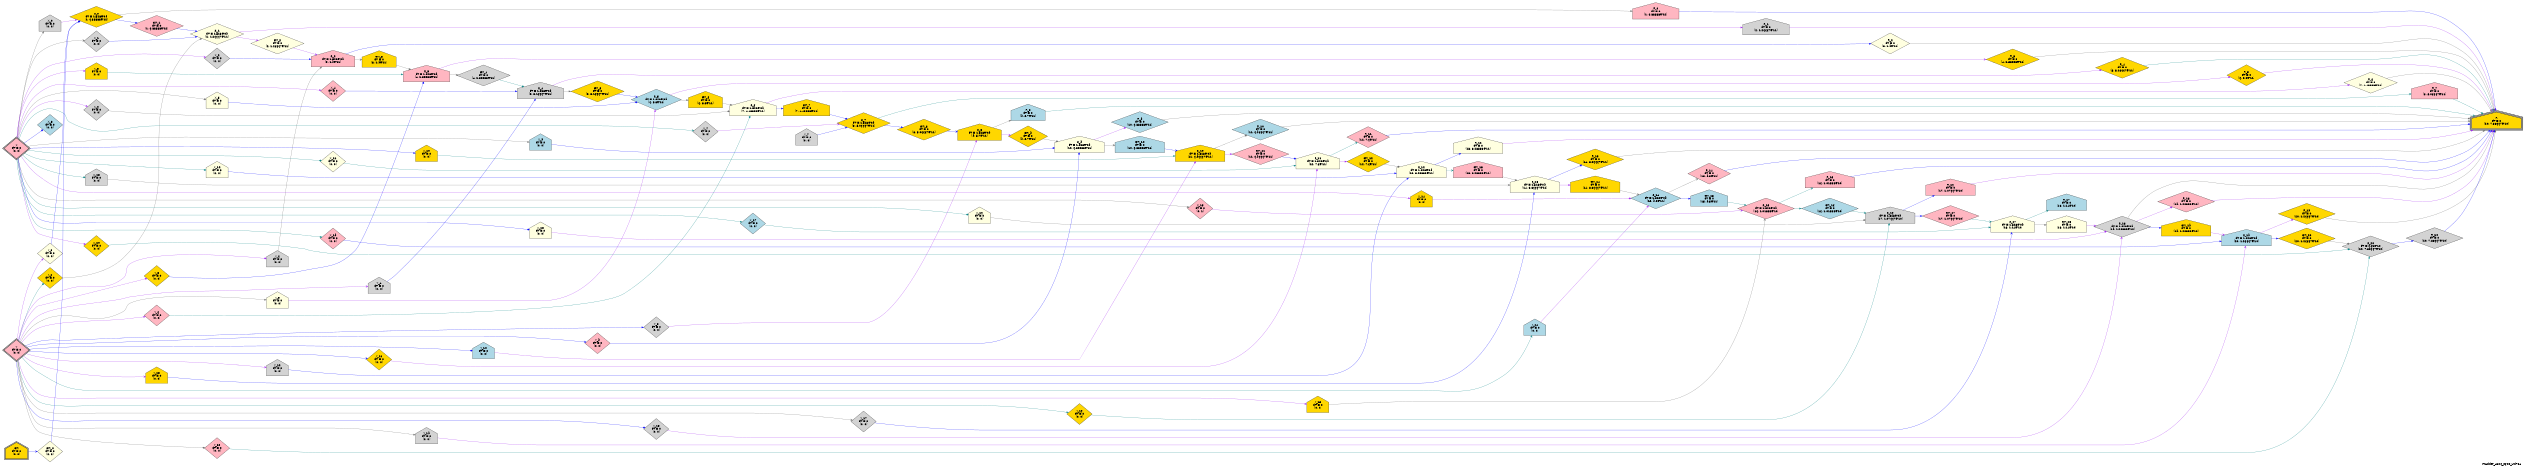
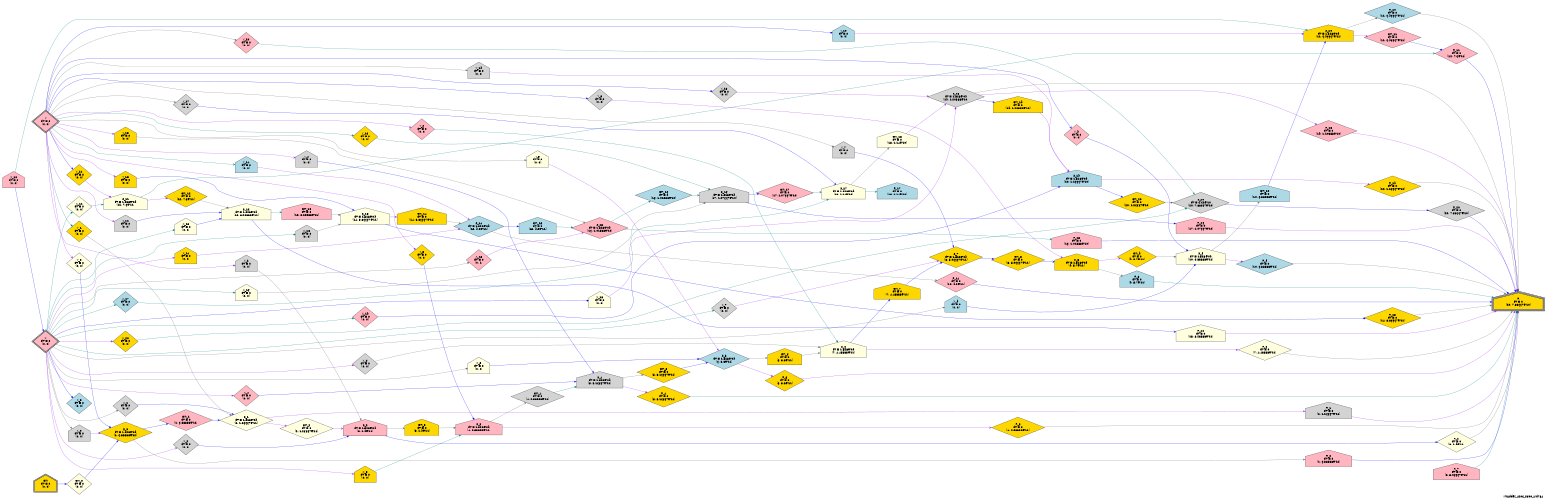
(1642, 99) -> none
none -> (437, 109)
(222, 147) -> (29, 259)
(427, 154) -> (14, 180)
(1288, 158) -> (1425, 46)
